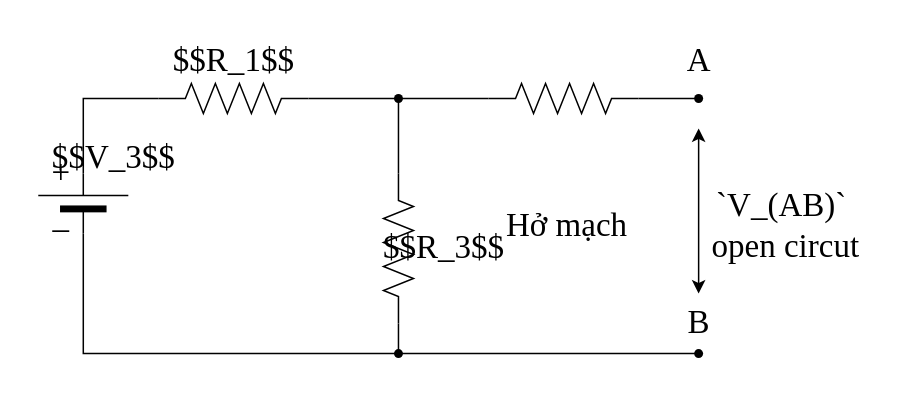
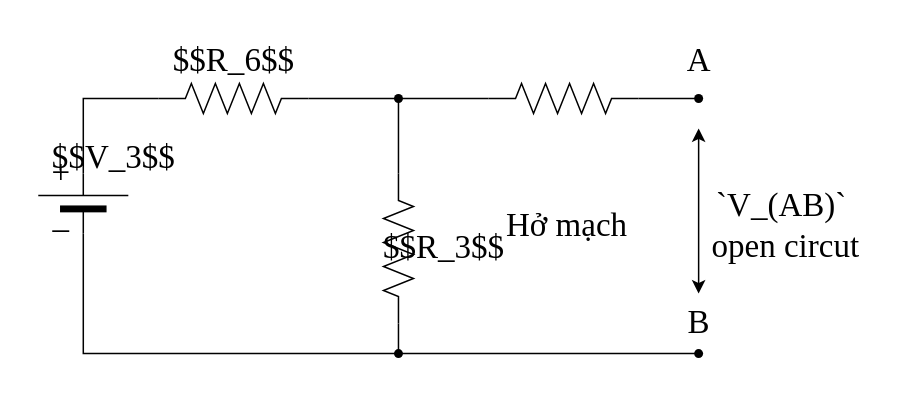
(234, 61) -> (234, 61)
